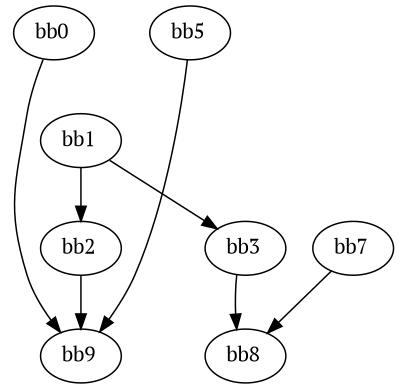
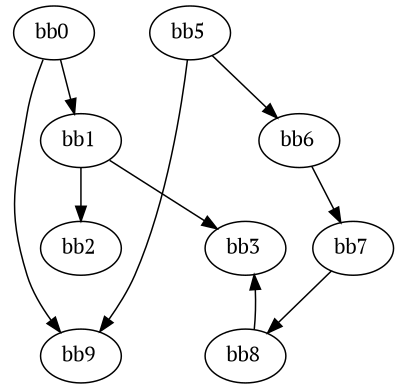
none -> (66, 79)
none -> (299, 141)
(235, 294) -> (255, 310)
(81, 295) -> none
